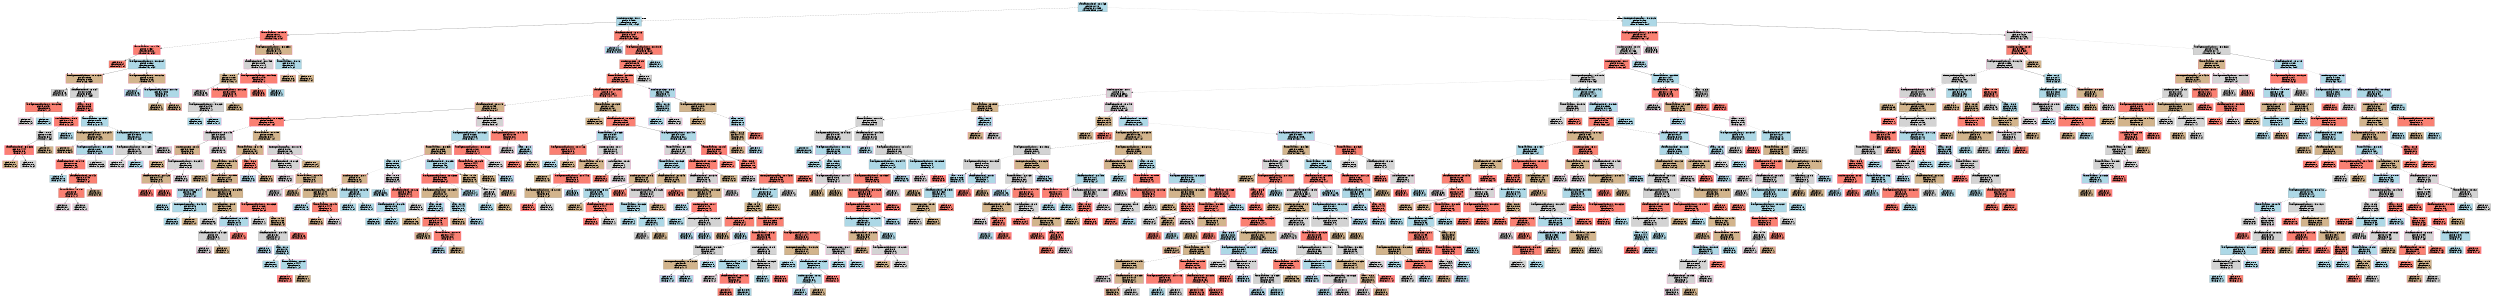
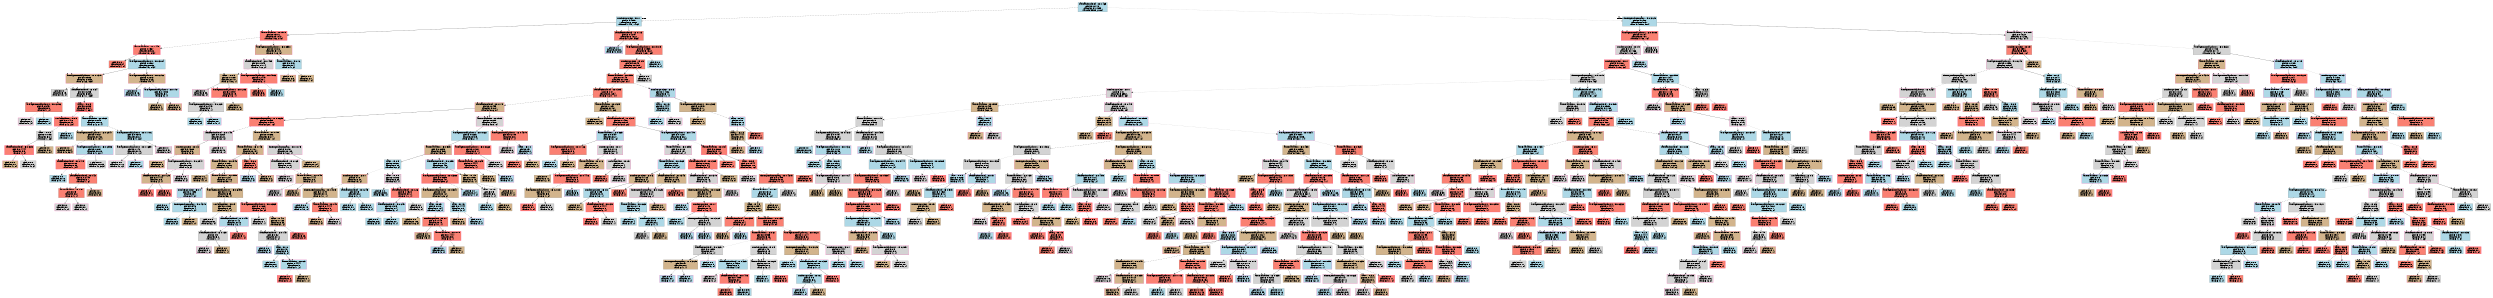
(2290, 222) -> (2290, 222)
